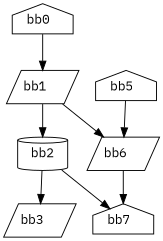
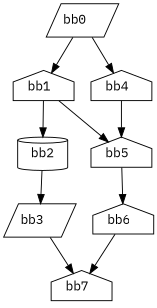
(43, 20) -> (83, 20)
(43, 87) -> (44, 87)
none -> (121, 87)
(79, 118) -> (80, 118)
(123, 154) -> (123, 220)
(82, 186) -> (59, 252)
